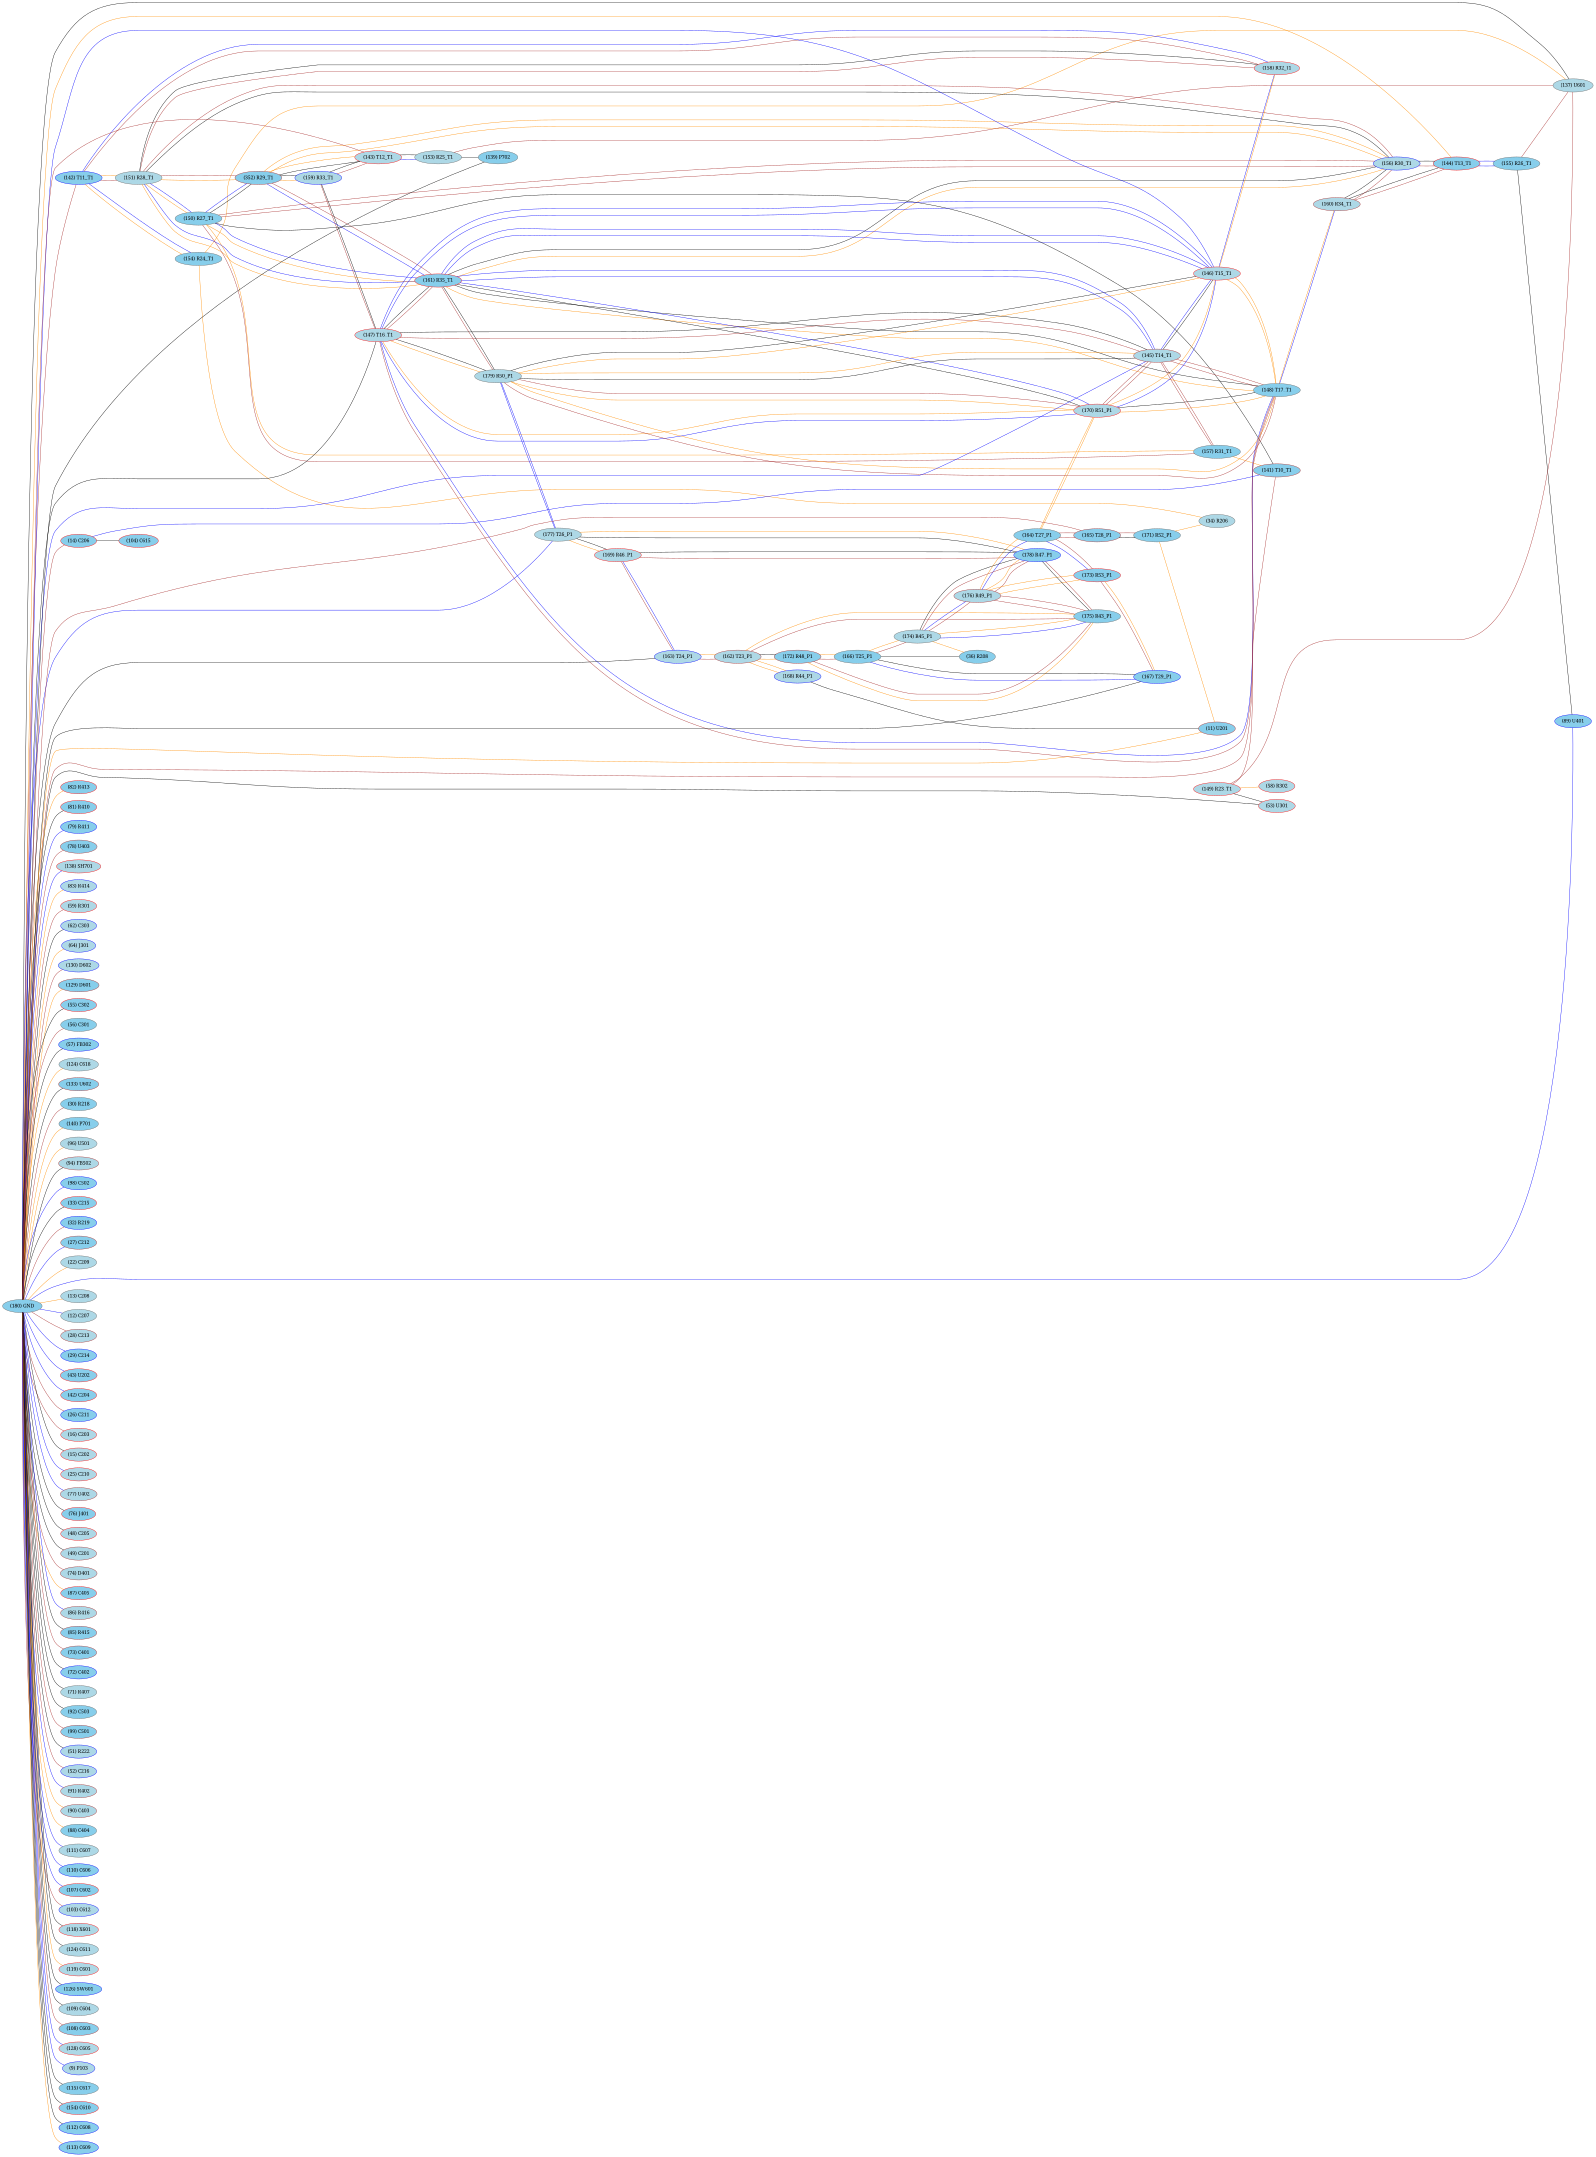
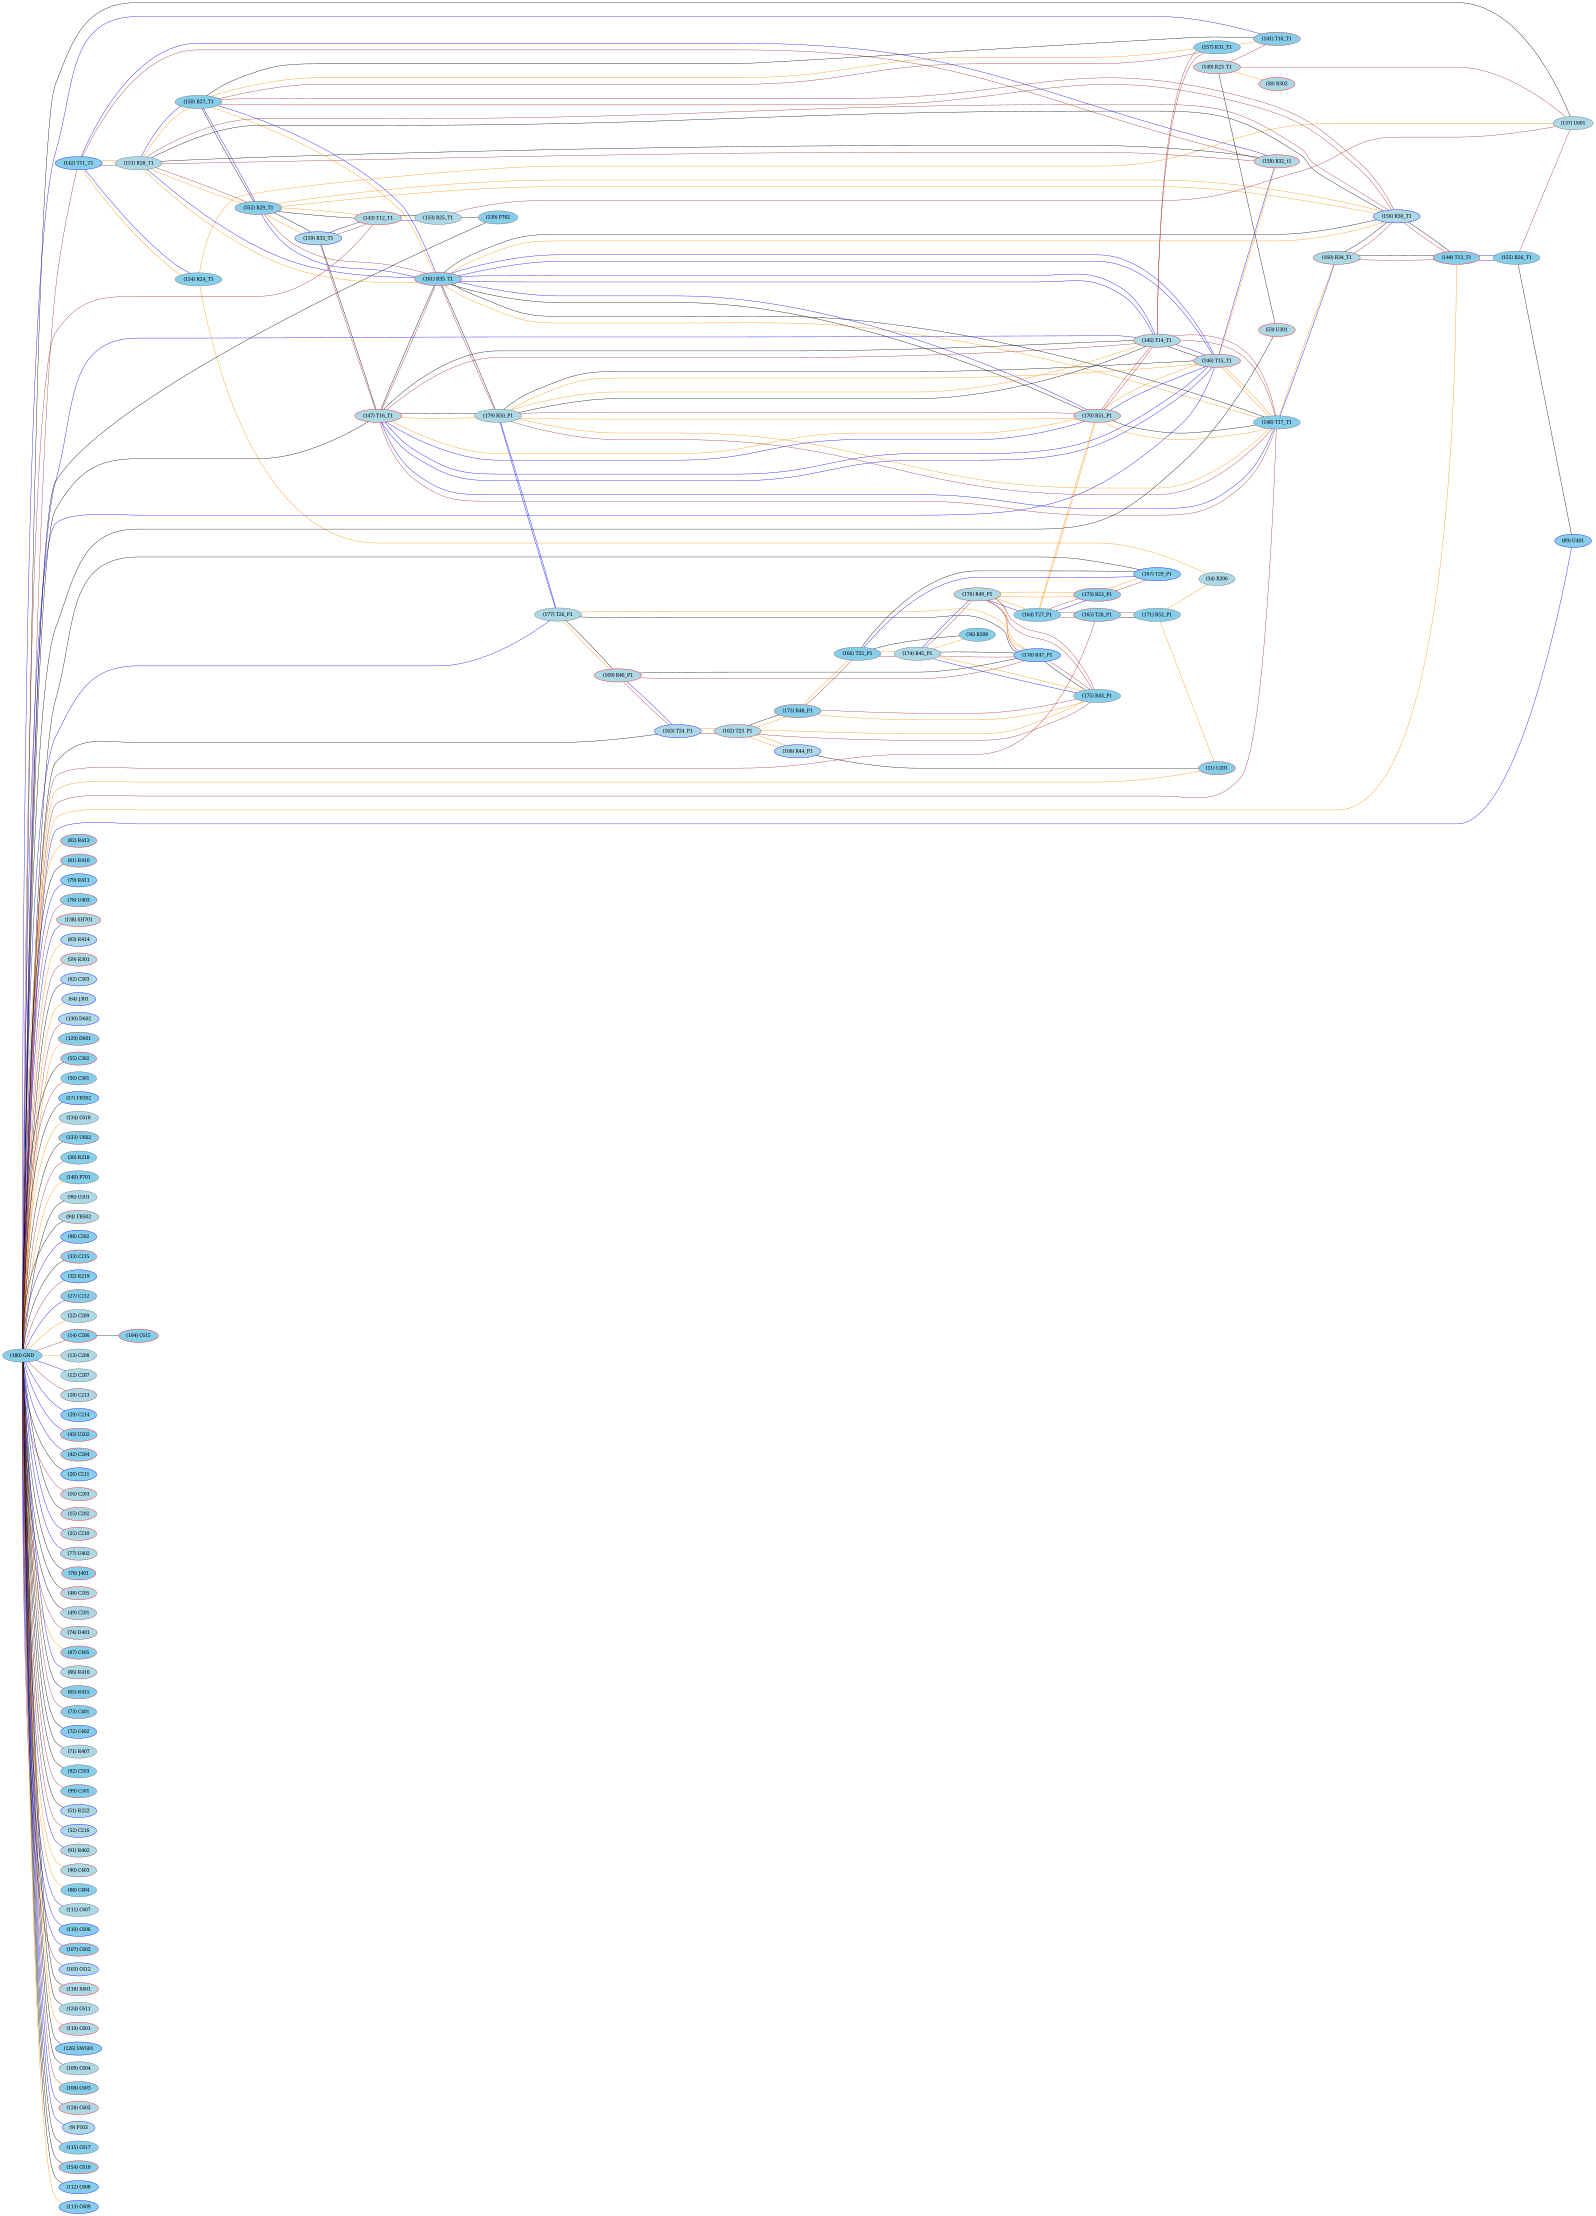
(676, 503) -> (67, 102)
(79, 1064) -> (79, 1118)
(34, 1220) -> (34, 1275)
(34, 1367) -> (34, 1427)
